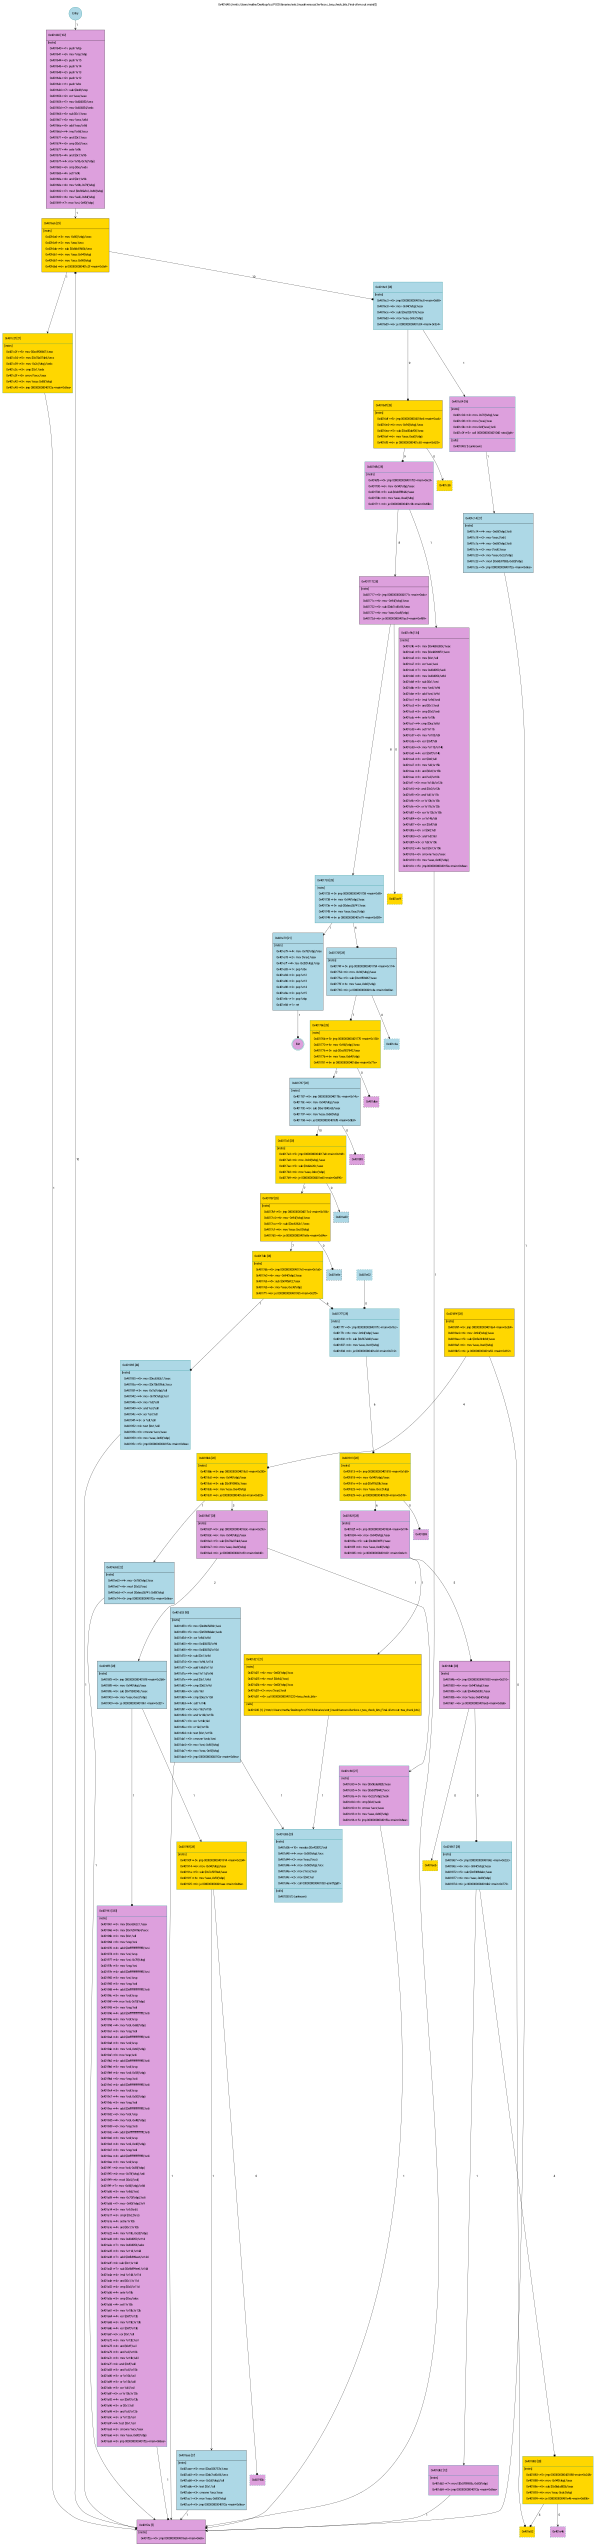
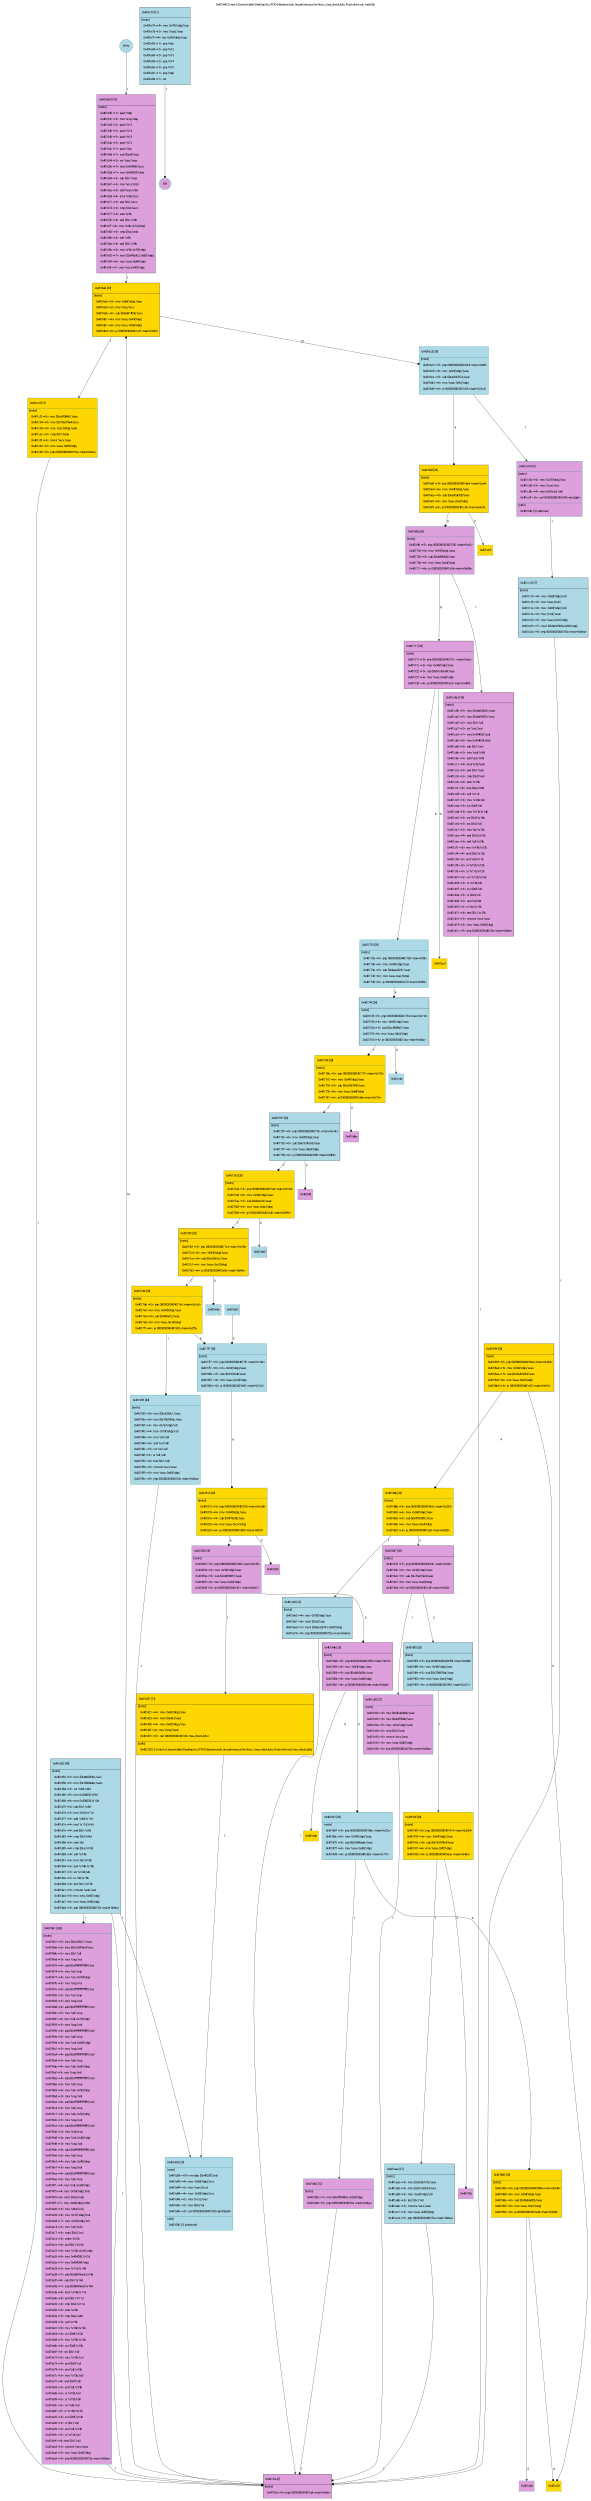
(328, 928) -> none
(320, 1131) -> (283, 1166)
(132, 1806) -> (84, 1917)
(382, 2522) -> (319, 2341)
